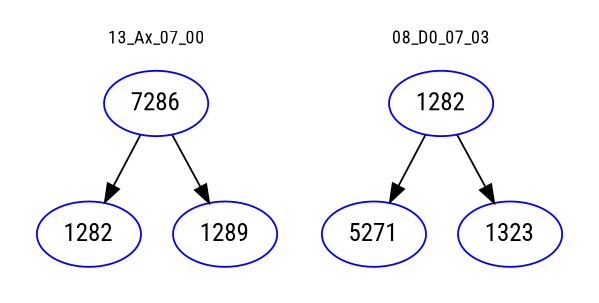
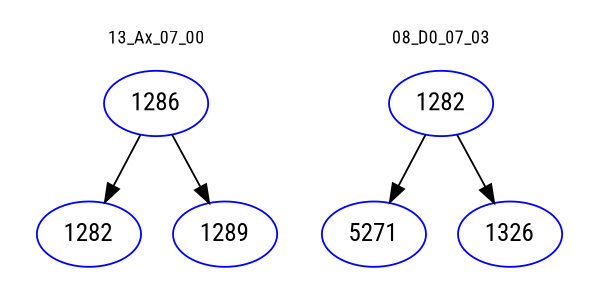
(156, 103) -> (156, 103)
(510, 234) -> (510, 234)
